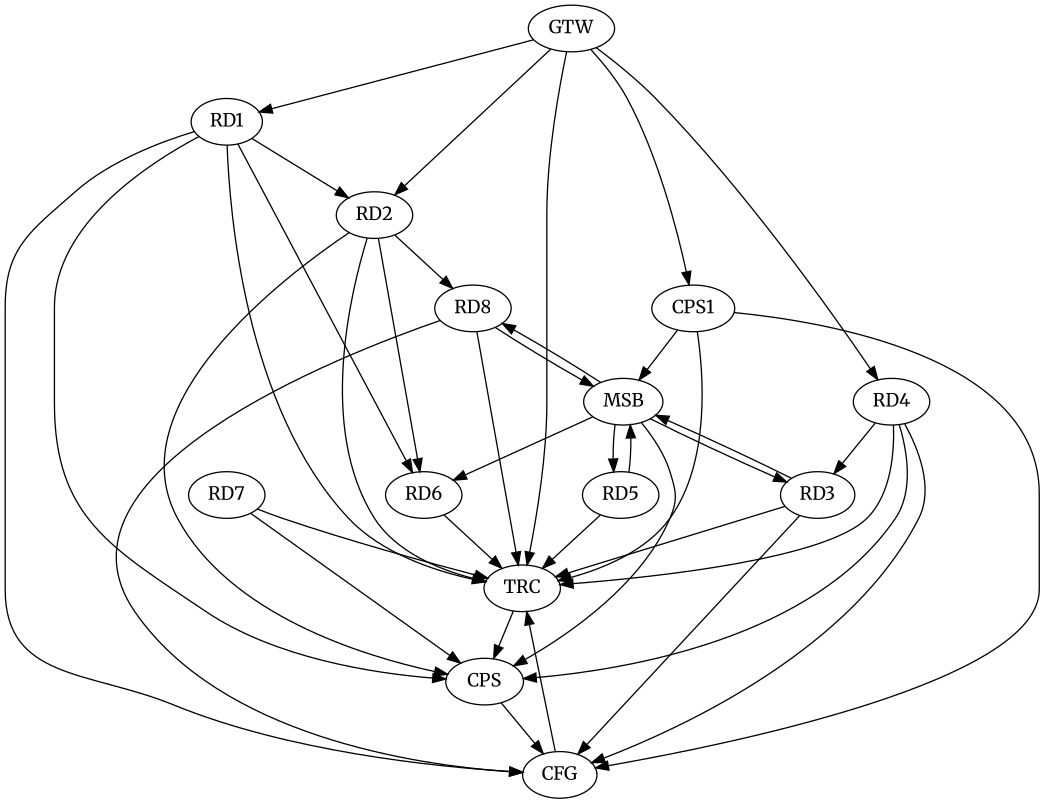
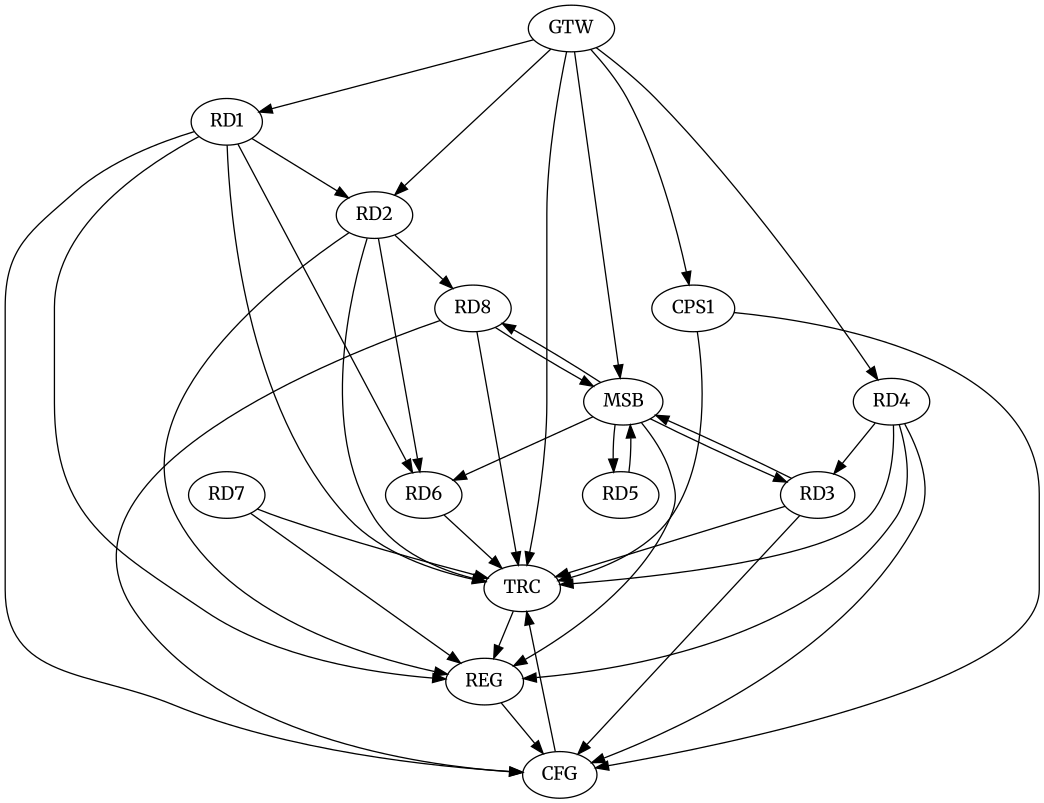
(662, 350) -> (596, 208)
(576, 537) -> none
(485, 682) -> (485, 682)
